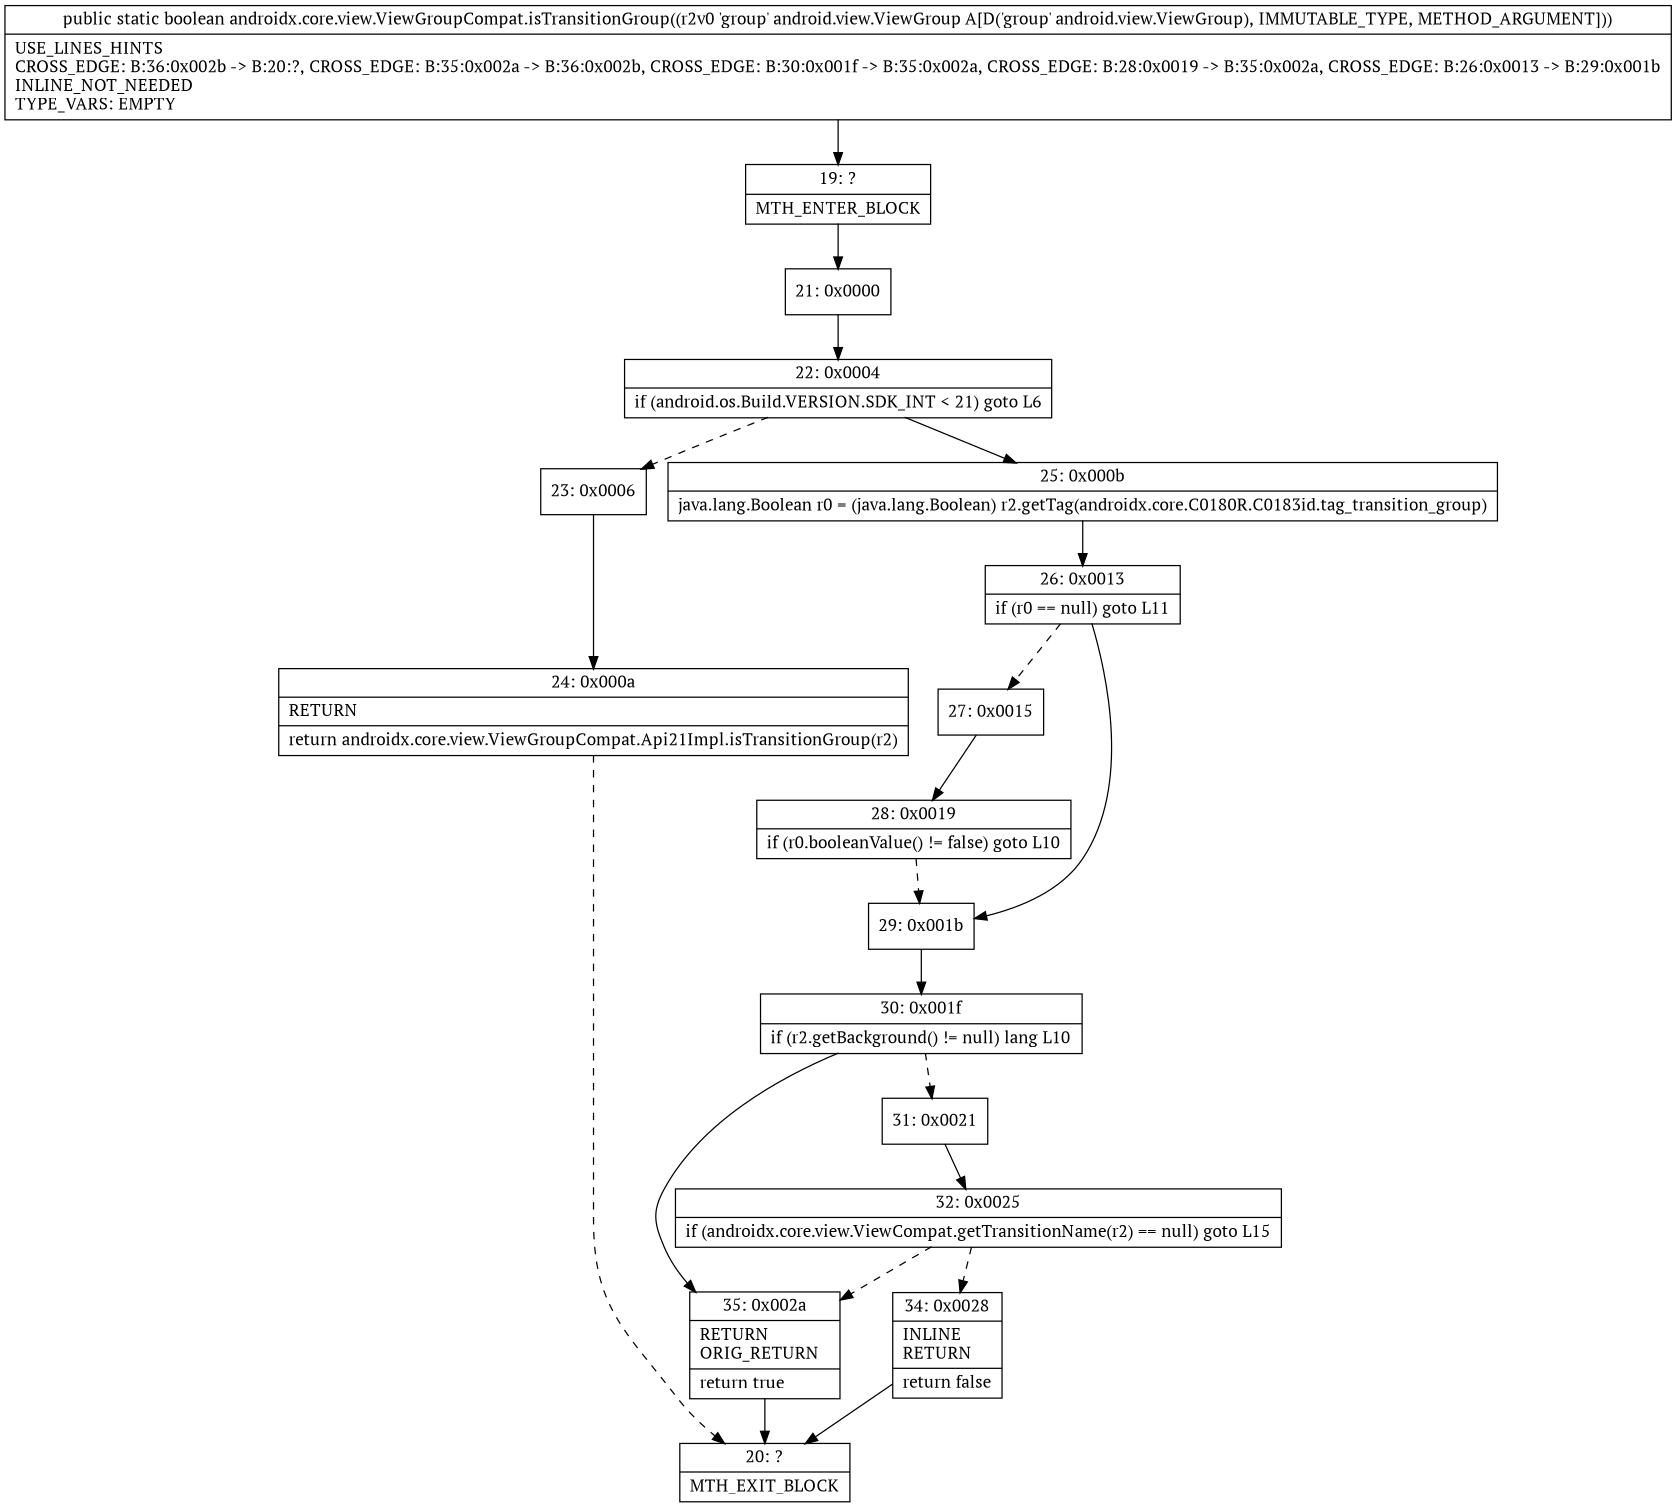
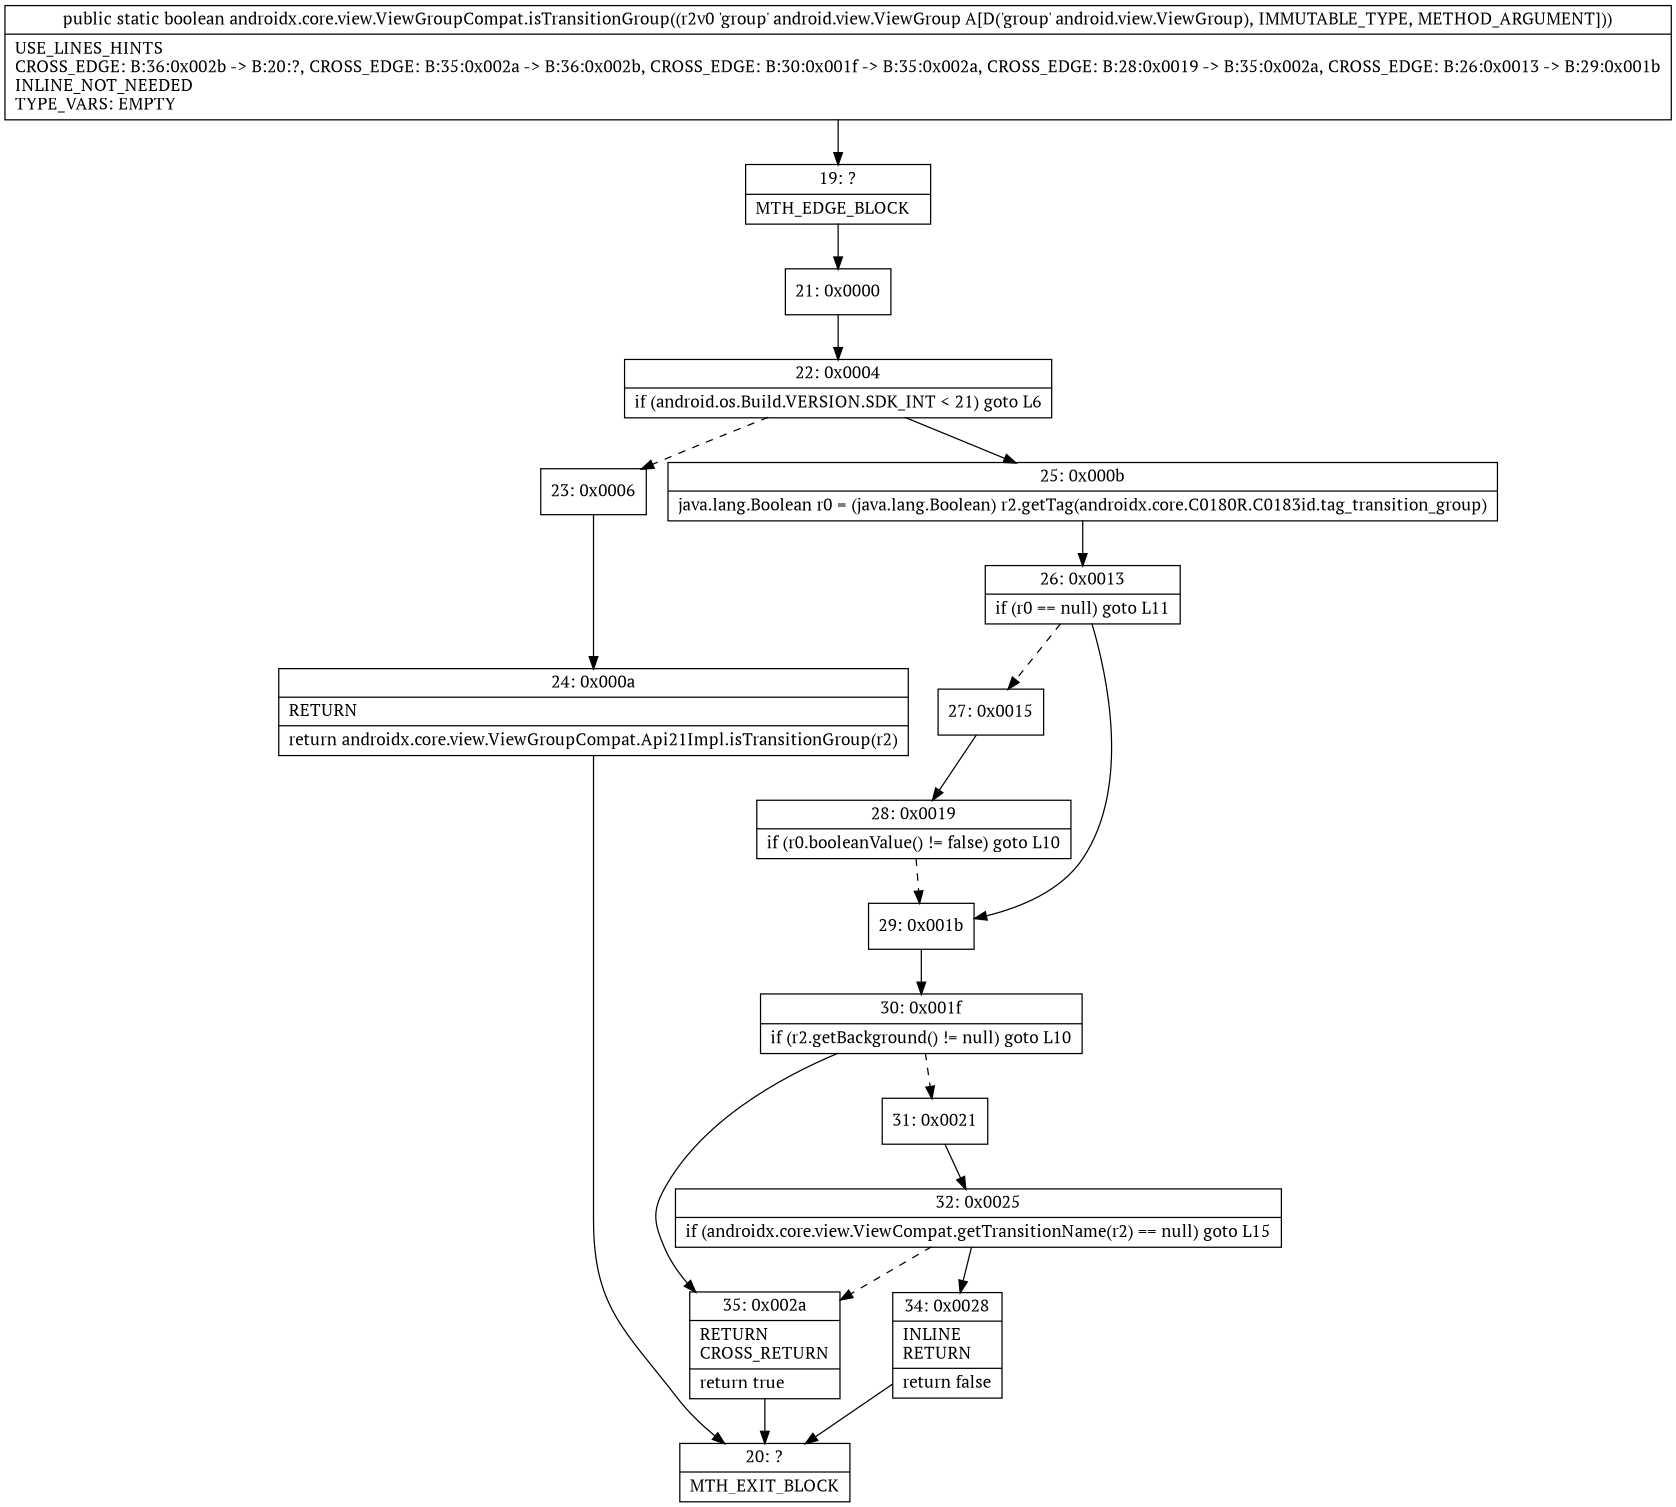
(838, 209) -> (833, 209)
(921, 1038) -> (921, 1038)
(594, 1115) -> (594, 1115)
(967, 1264) -> (967, 1264)
(760, 1353) -> (765, 1353)
